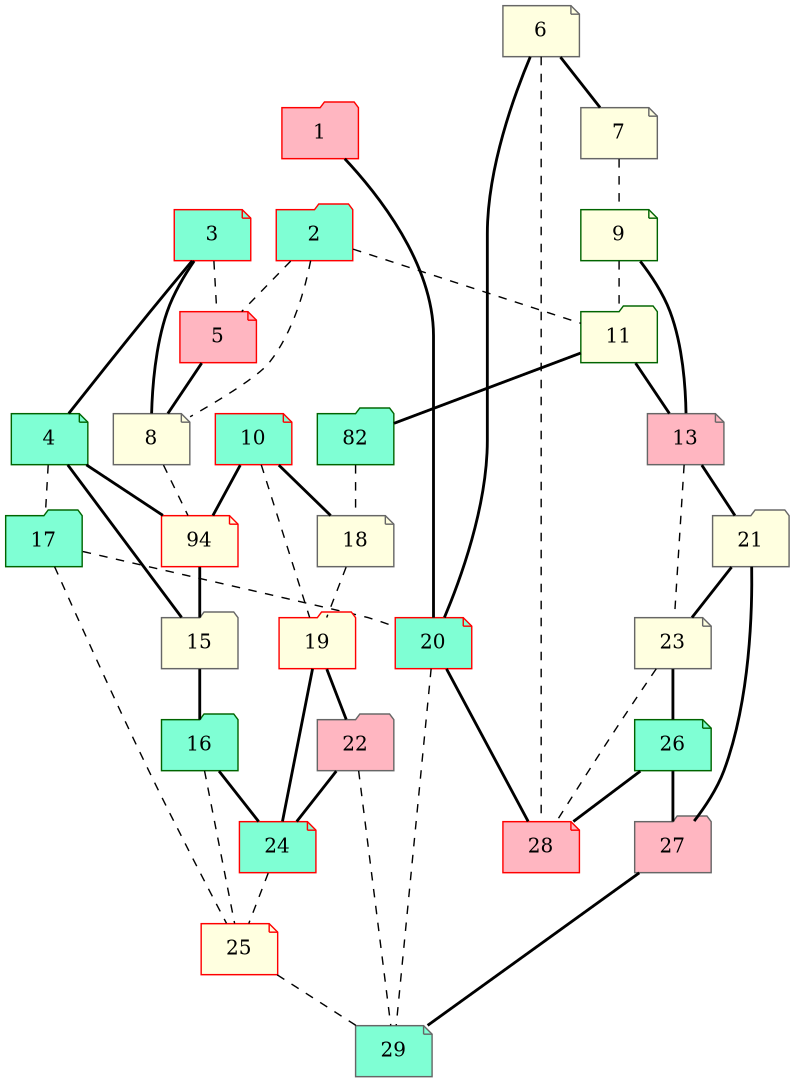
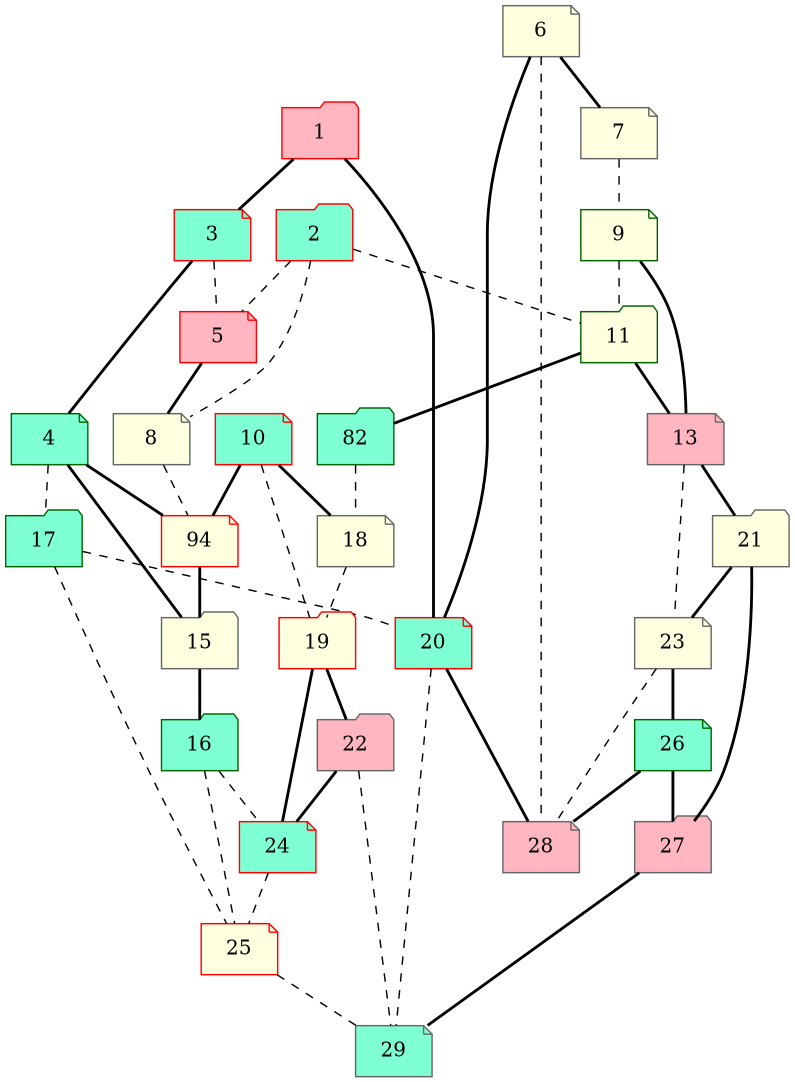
(161, 334) -> (266, 184)
(239, 796) -> (239, 796)
(541, 847) -> (541, 847)
